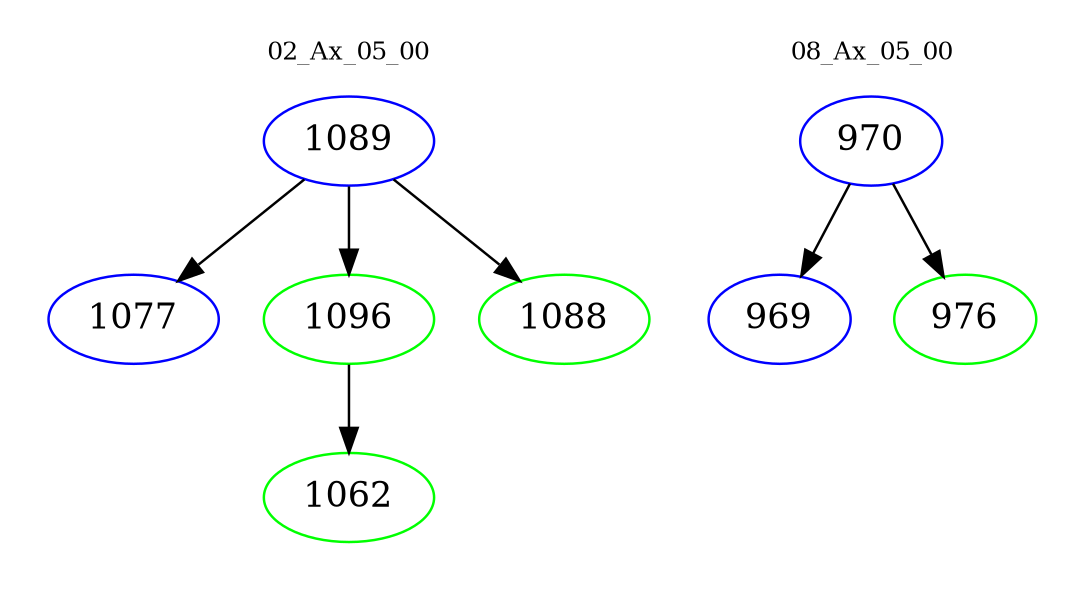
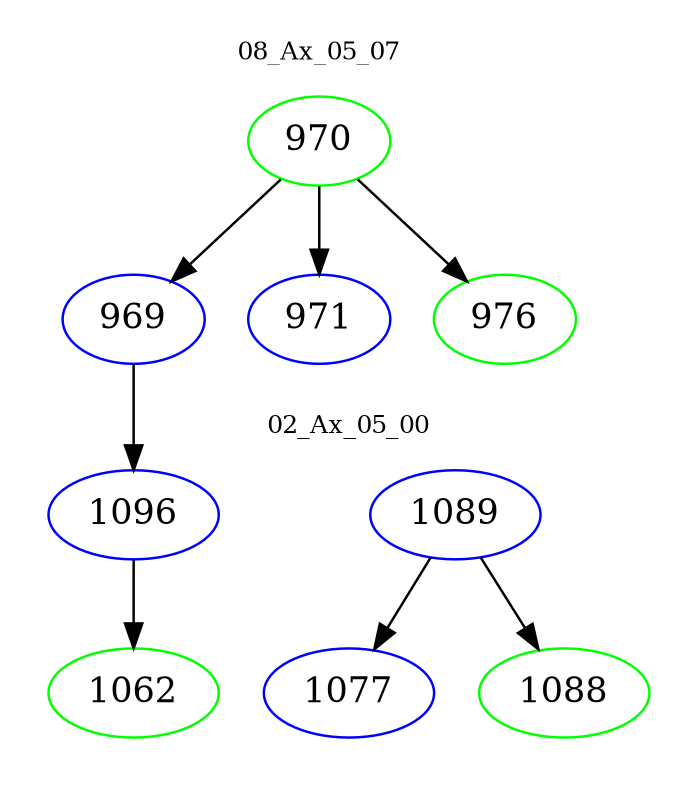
(872, 53) -> (319, 53)
(871, 141) -> (319, 141)
(349, 218) -> (134, 418)
none -> (319, 319)
(349, 319) -> (134, 515)
